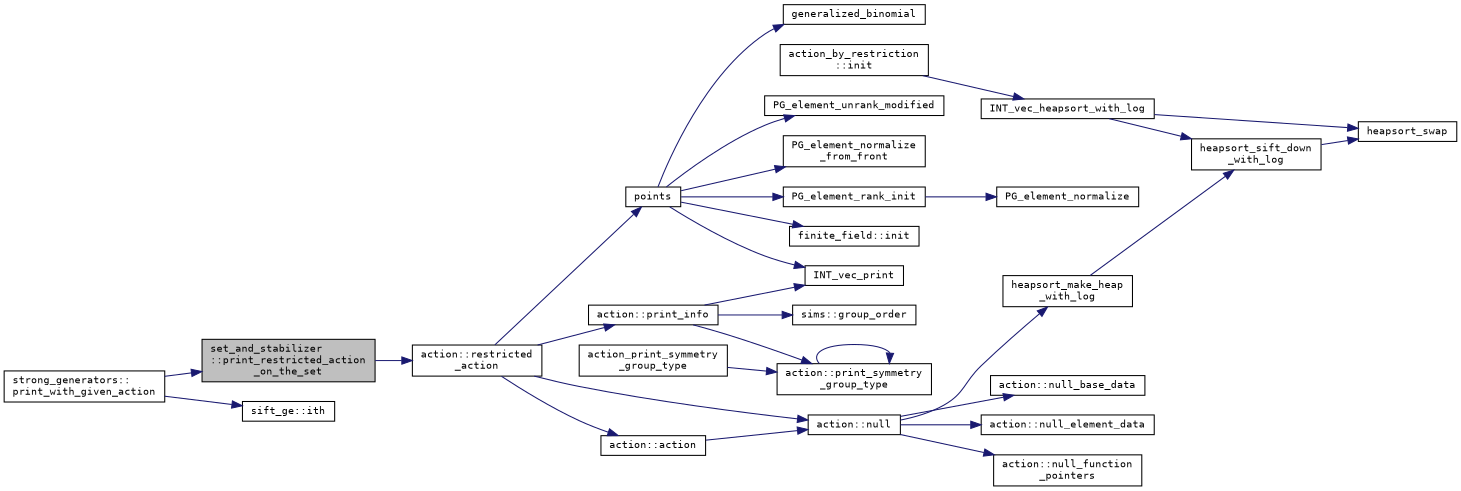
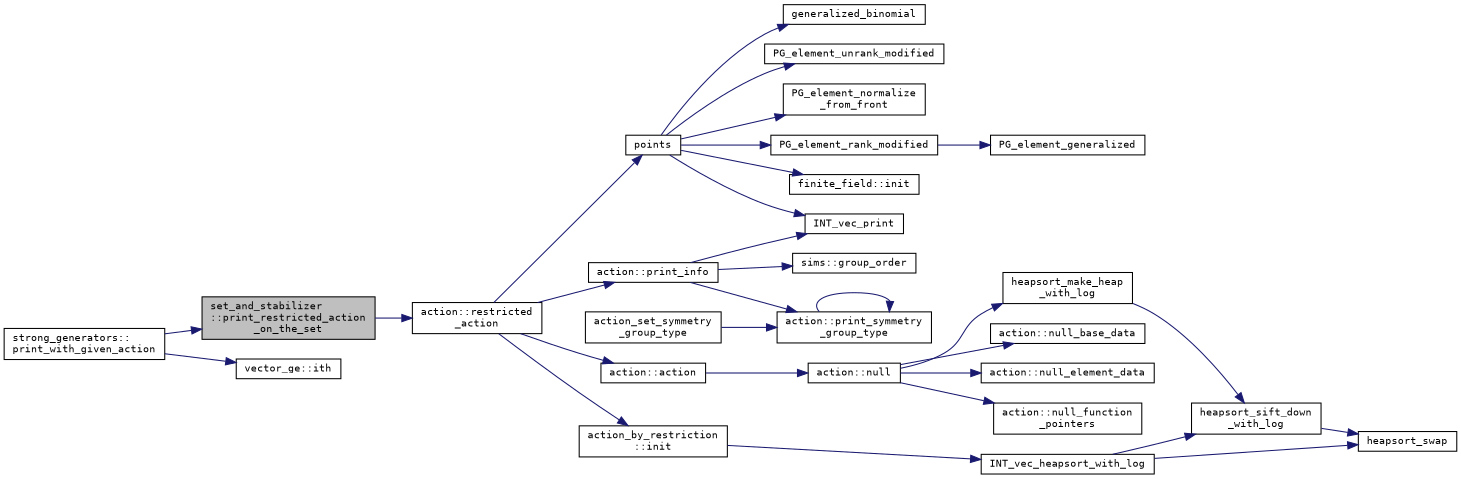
(854, 197) -> (854, 145)
(1068, 197) -> (1068, 145)
(653, 361) -> (653, 327)
(665, 401) -> (558, 378)
(289, 411) -> (289, 369)
